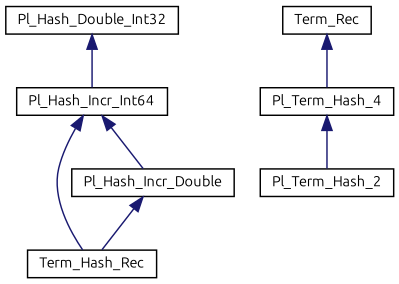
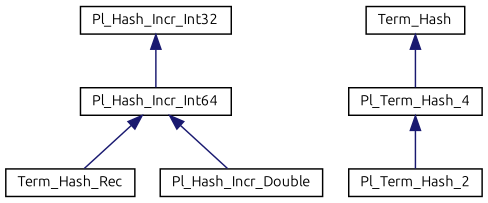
(92, 20) -> (156, 20)
(327, 20) -> (415, 20)
(118, 229) -> none
